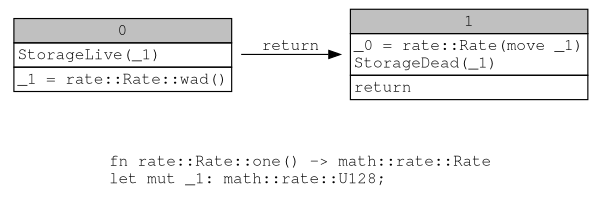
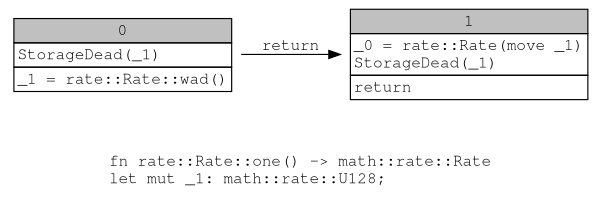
(89, 54) -> (89, 54)
